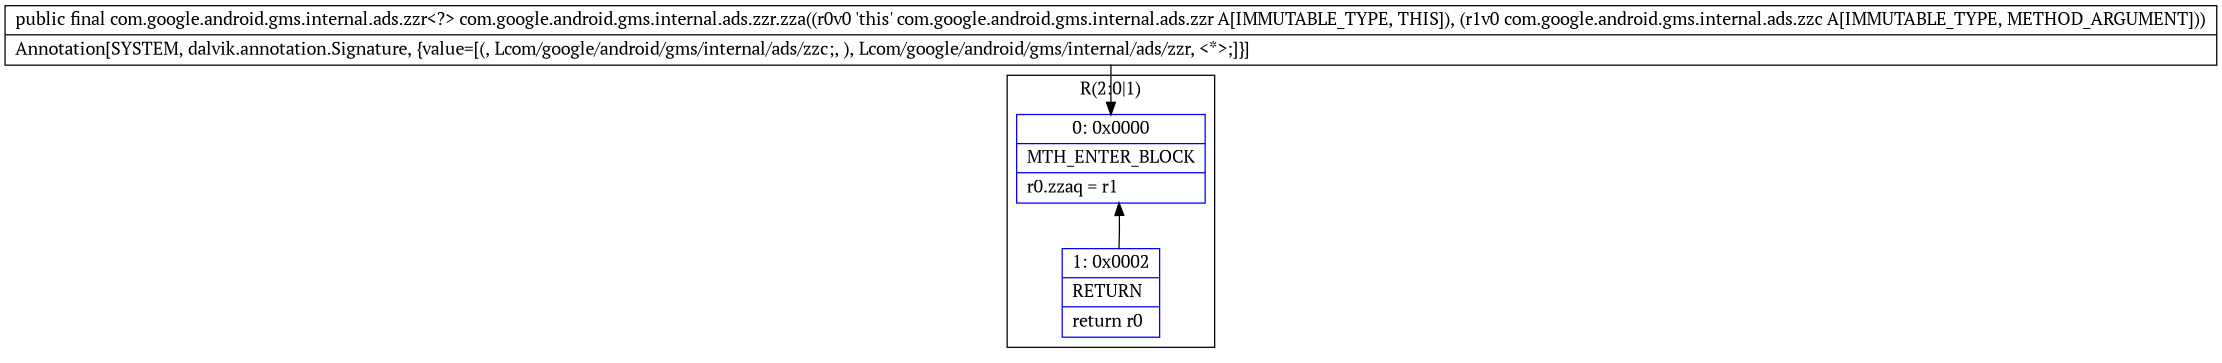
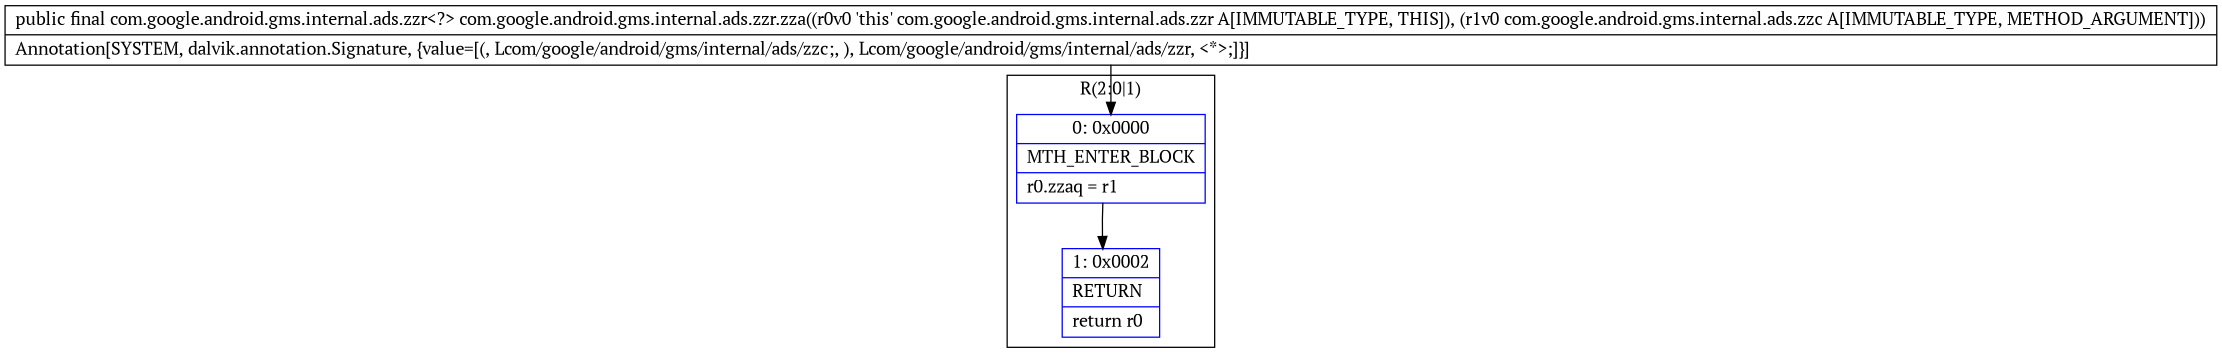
(1119, 232) -> (1102, 220)
